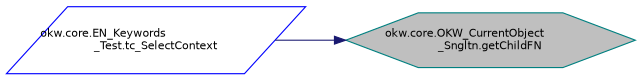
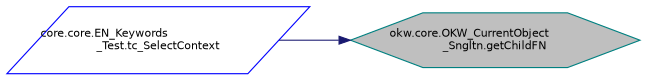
(156, 40) -> (158, 40)
